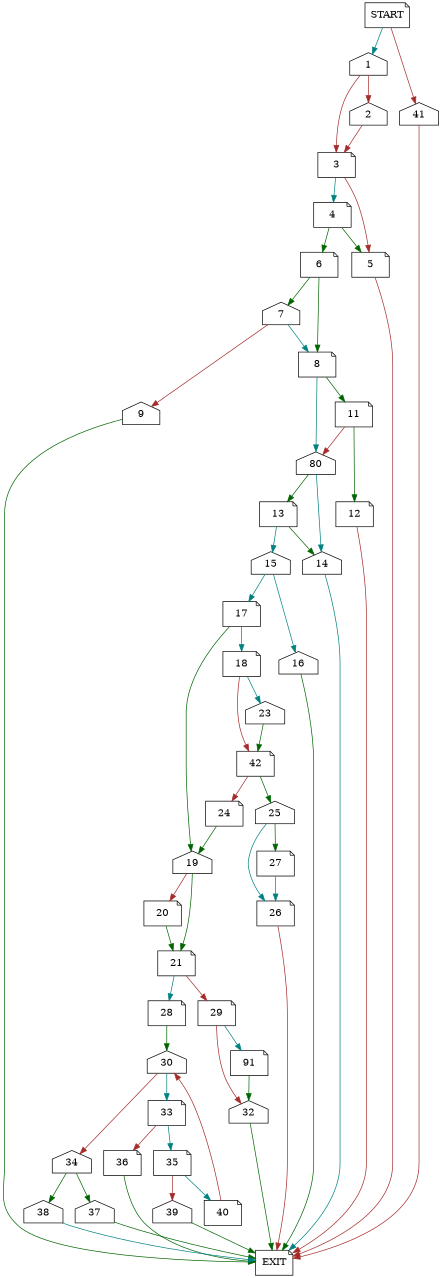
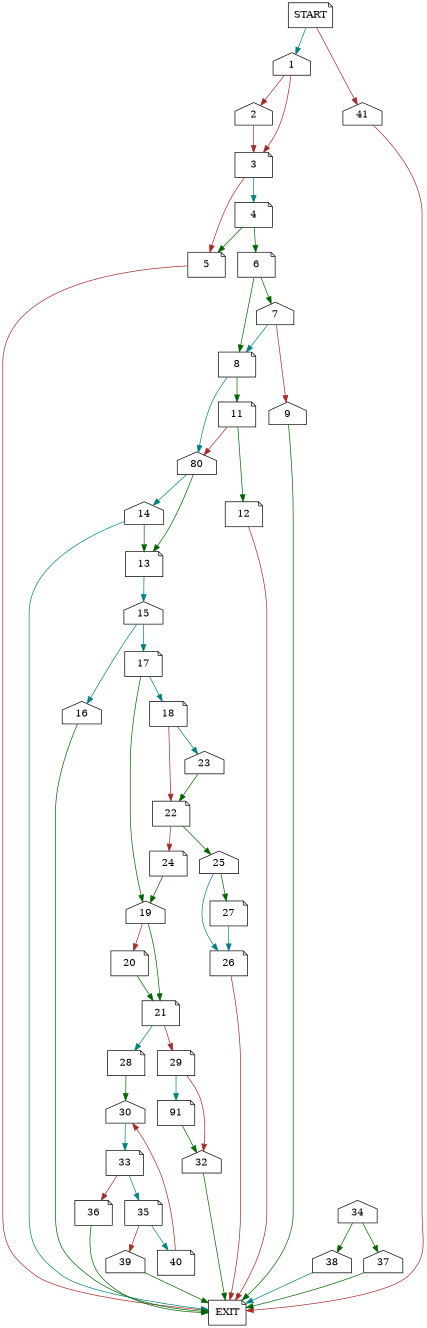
(299, 538) -> (144, 535)
(255, 764) -> (171, 814)
(121, 1111) -> none
